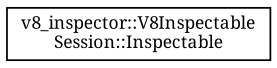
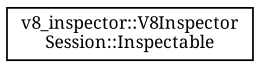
(139, 34) -> (130, 34)
